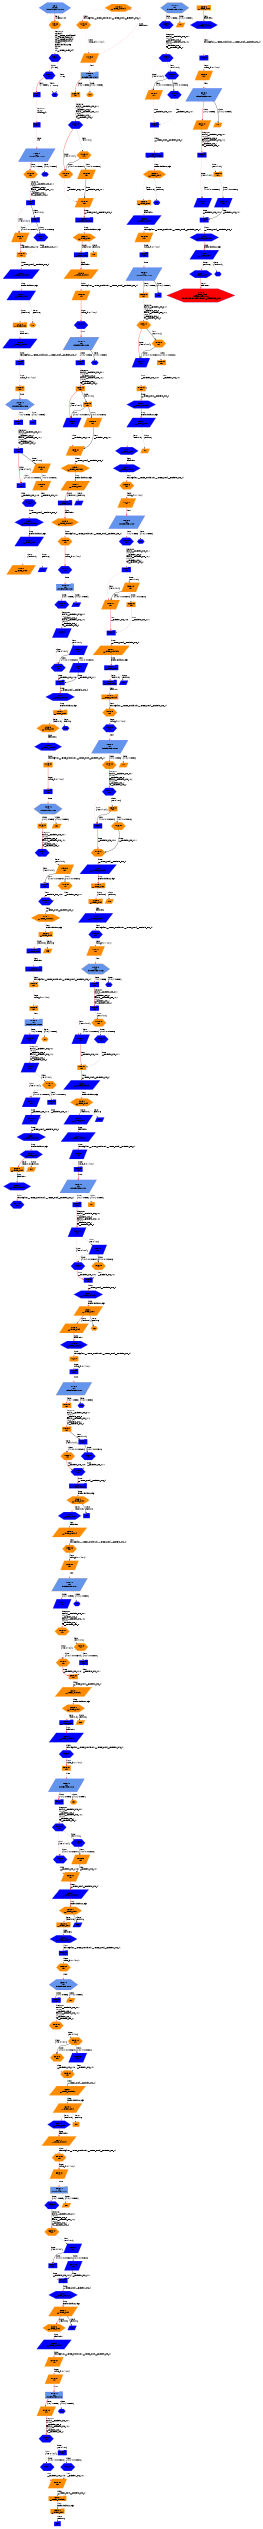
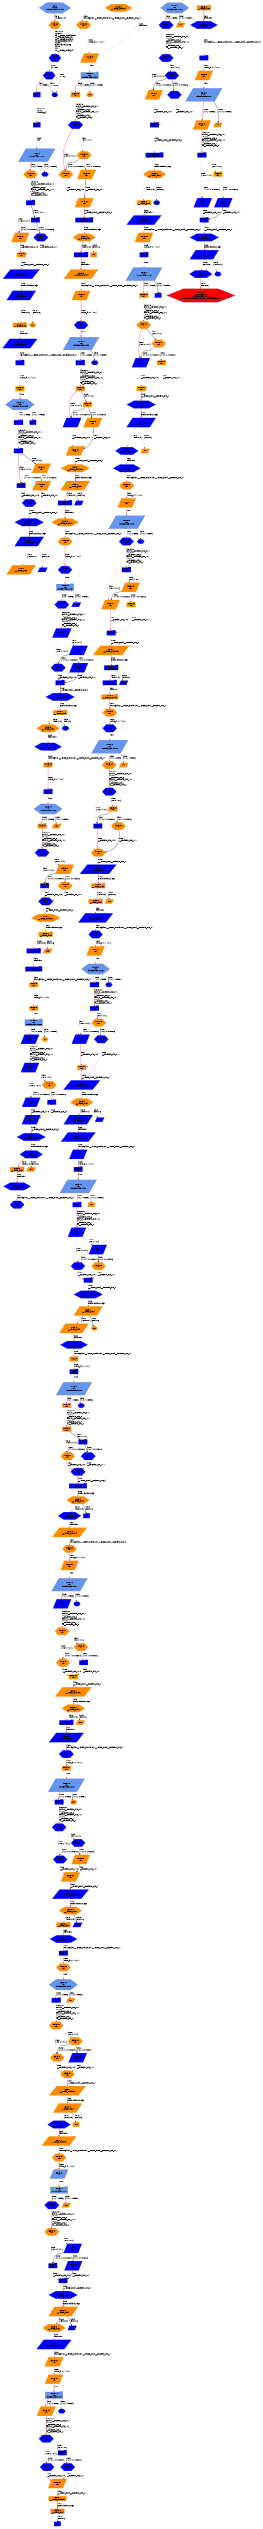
(59, 2174) -> (59, 2174)
